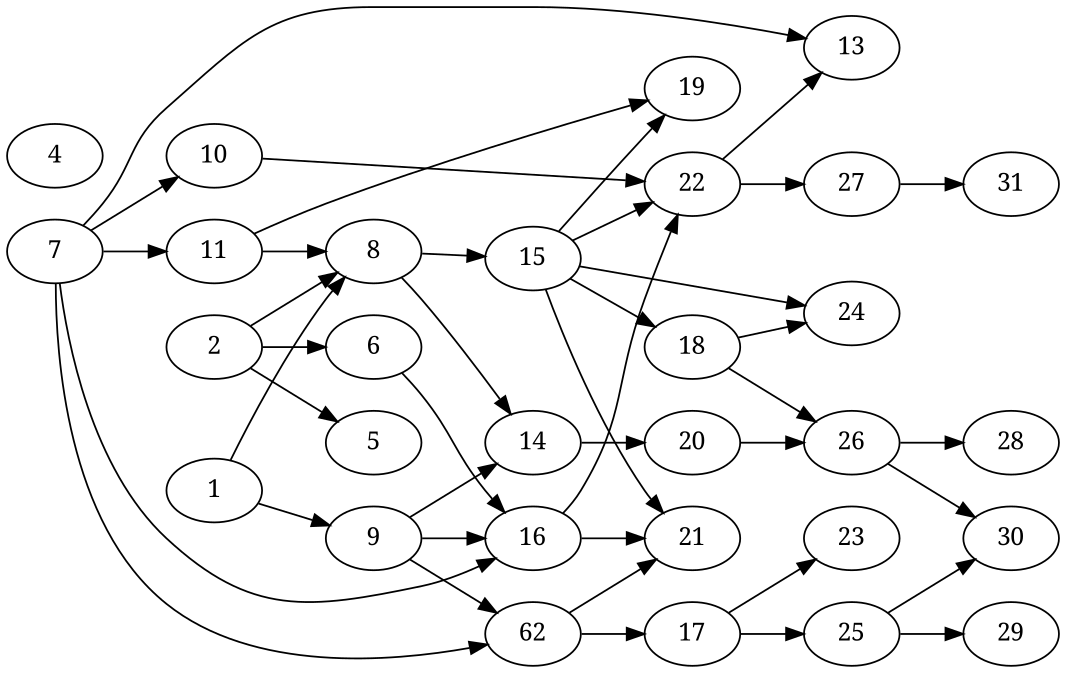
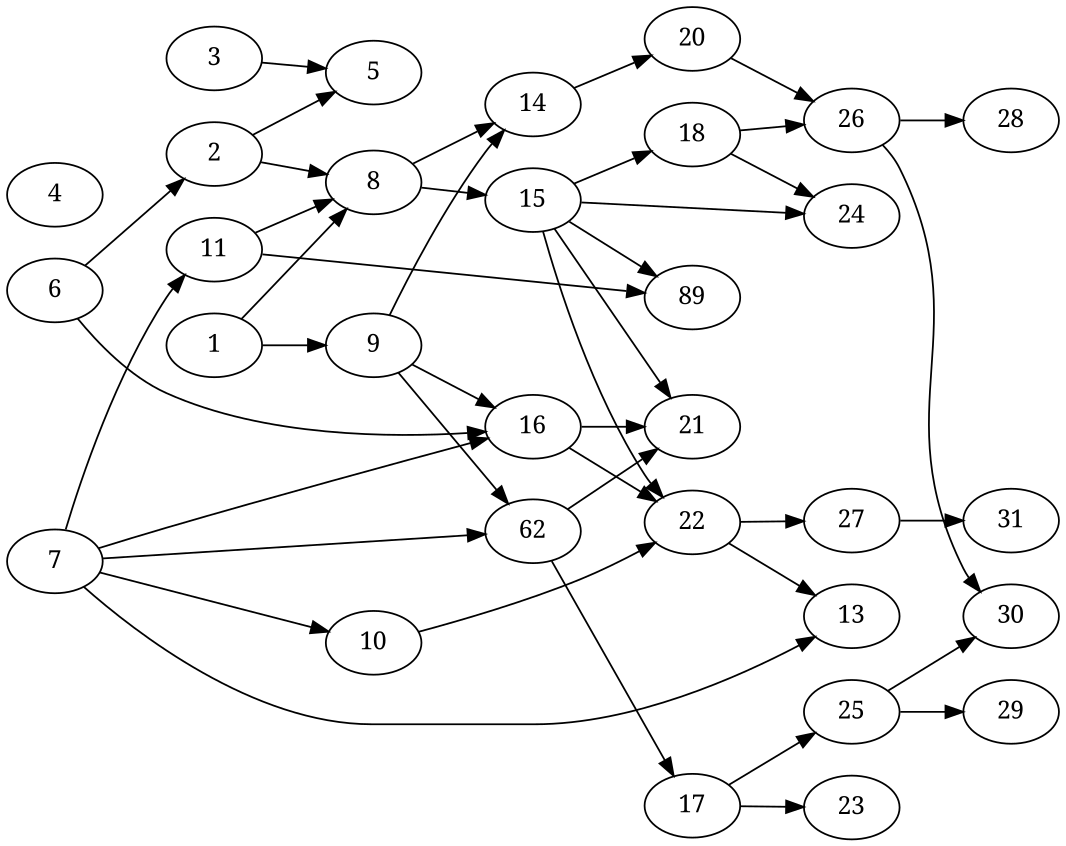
none -> (214, 58)
(692, 89) -> (692, 298)
(280, 347) -> (128, 228)
